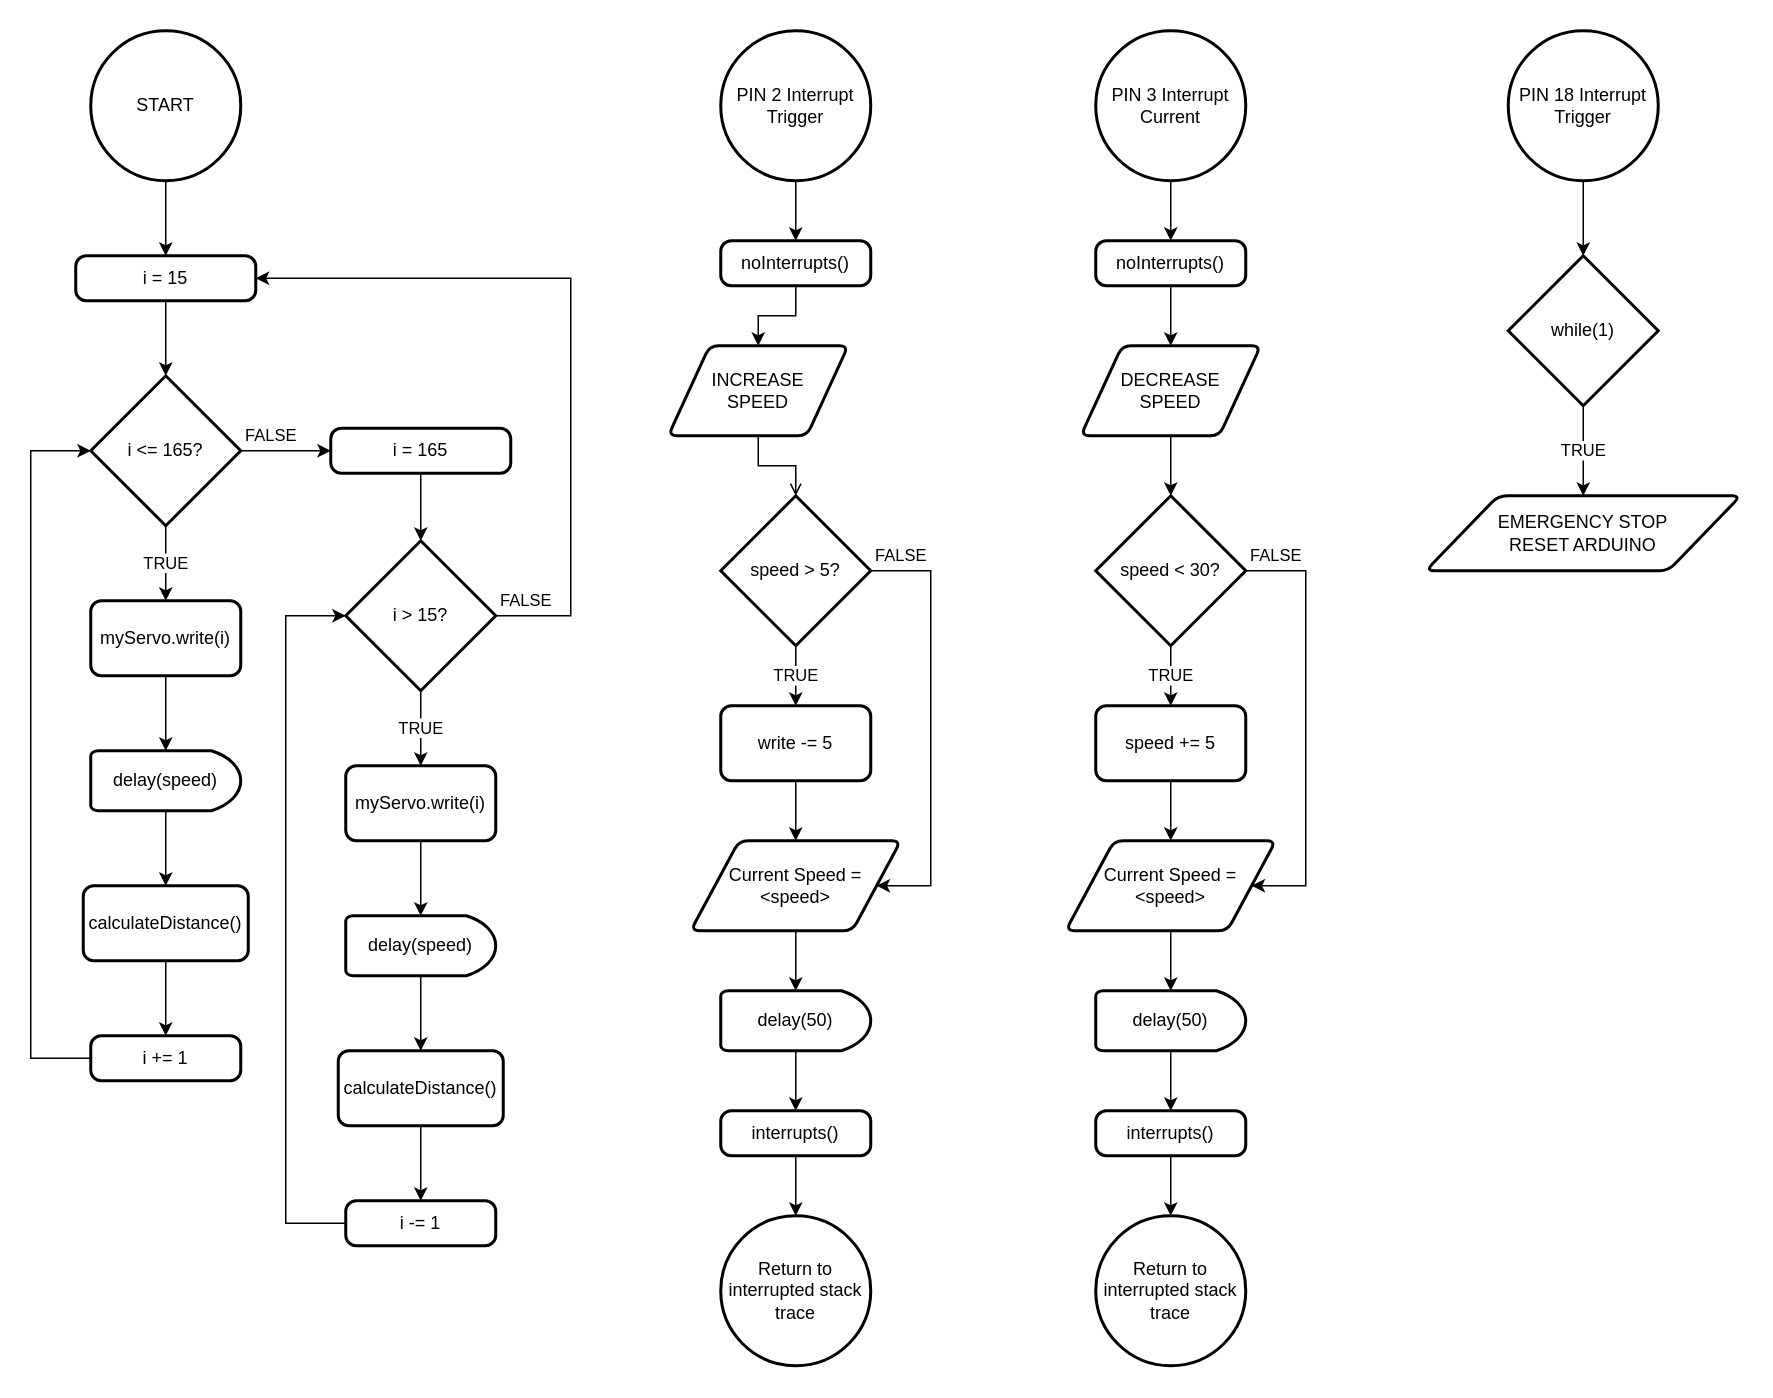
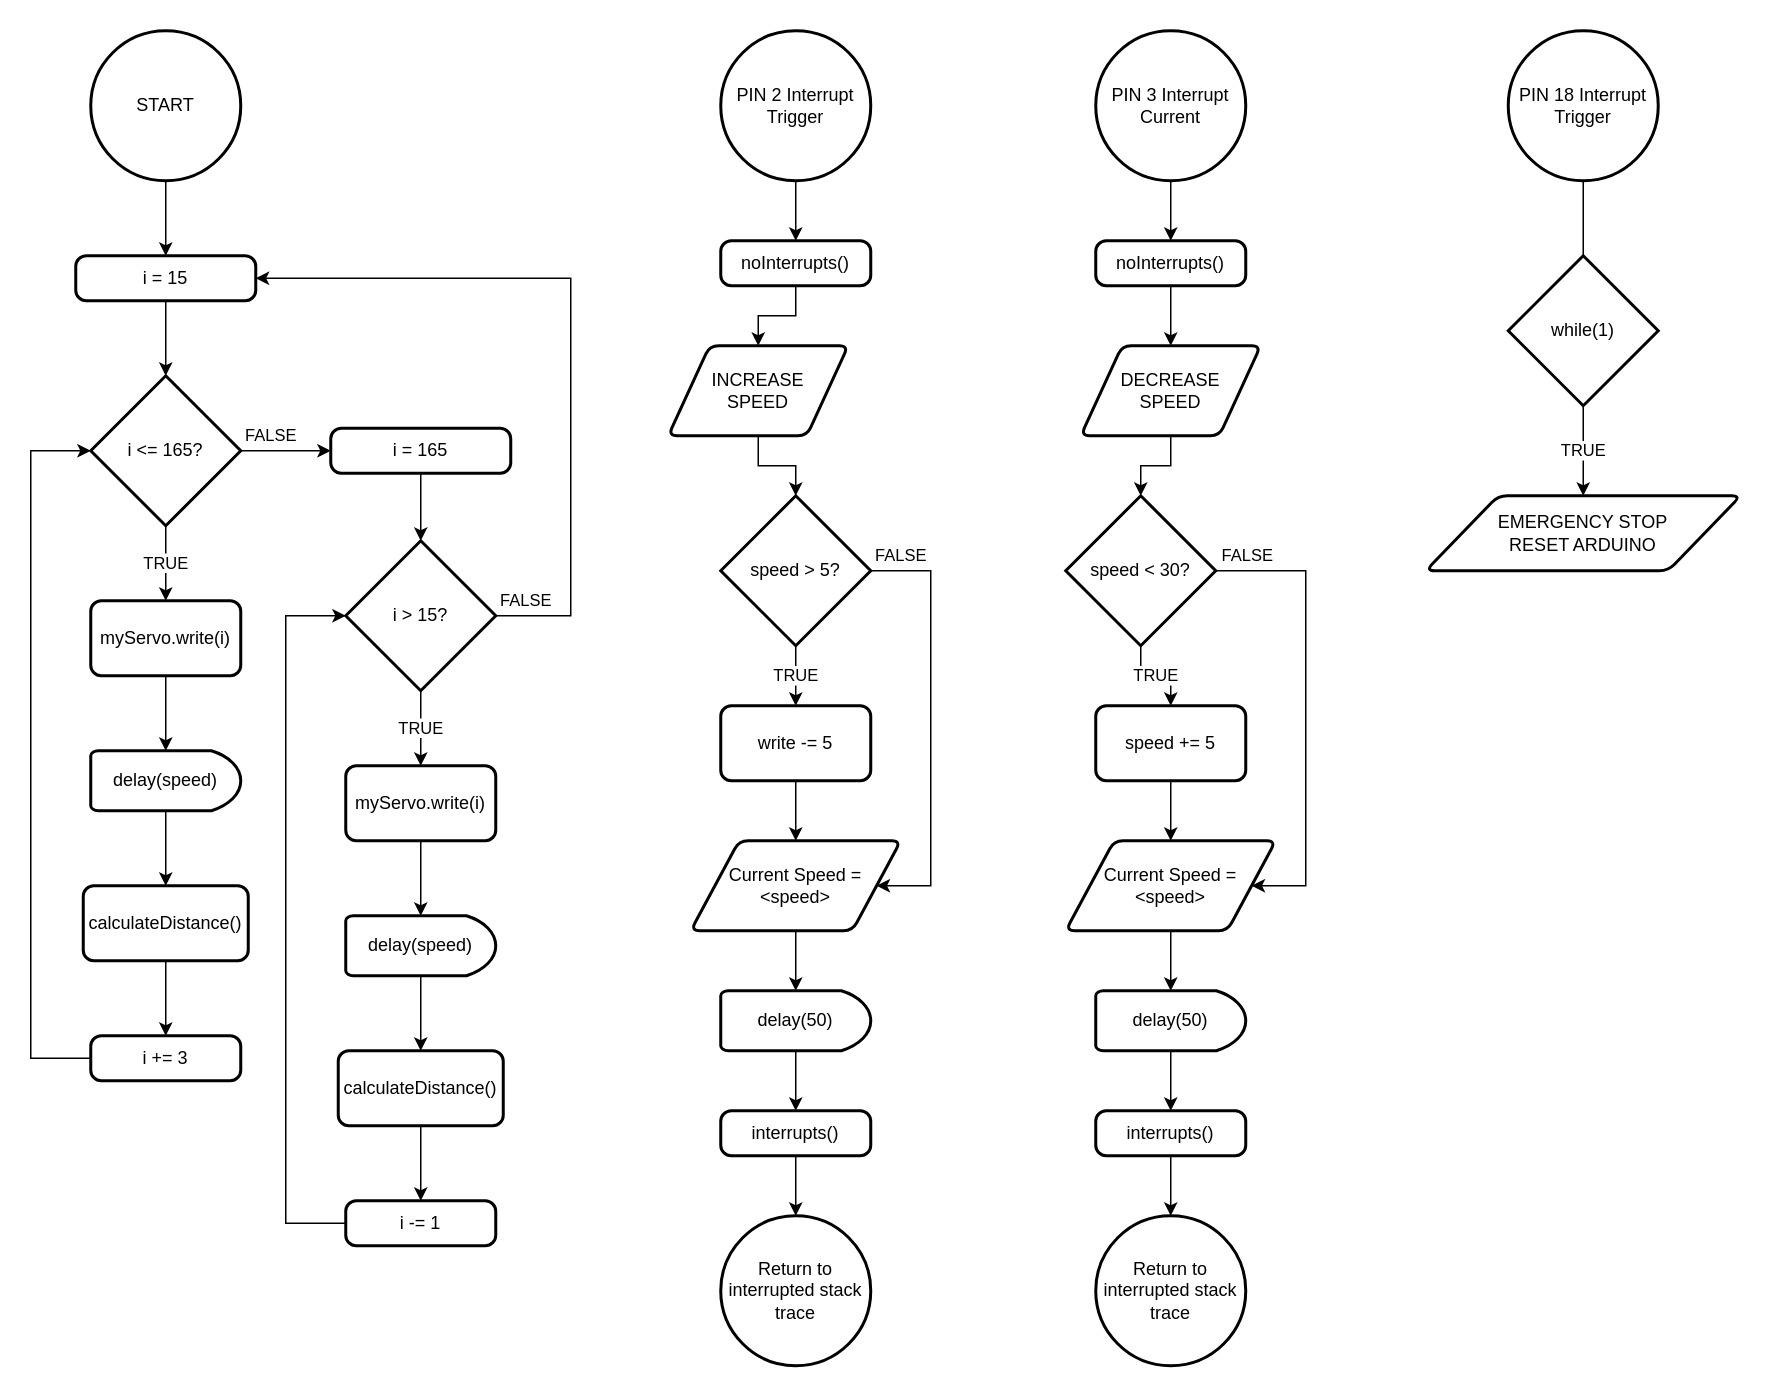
(1583, 244) -> (1583, 248)
(796, 486) -> (796, 484)
(1171, 571) -> (1141, 571)
(166, 1058) -> (166, 1058)
